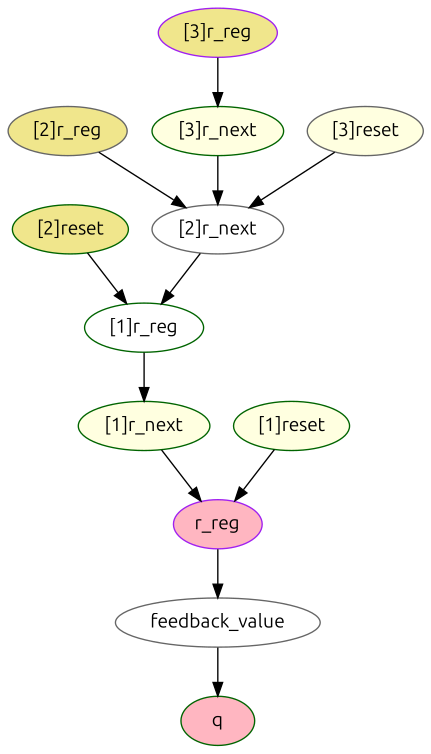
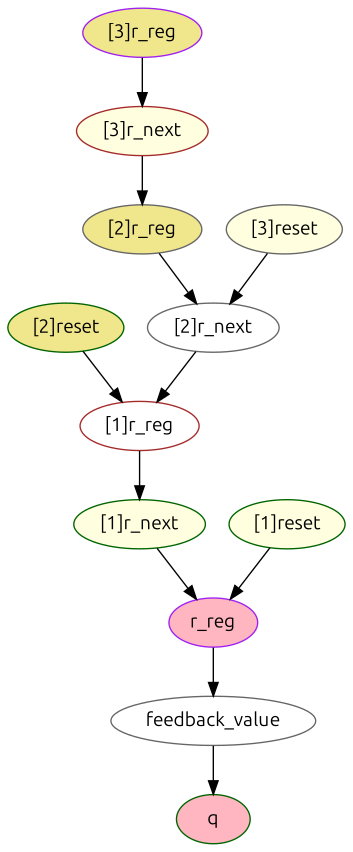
(218, 131) -> (142, 131)
(218, 174) -> (142, 174)
(144, 328) -> (140, 426)
